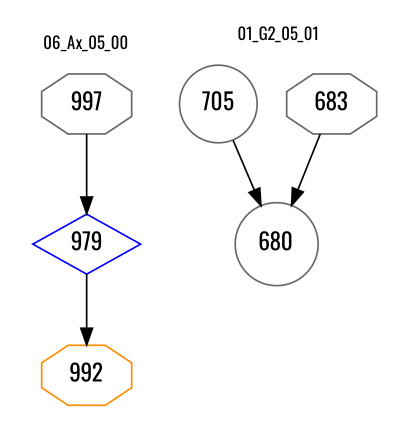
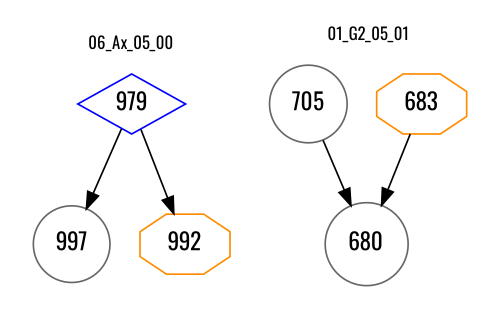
(87, 104) -> (72, 244)
(332, 104) -> (422, 104)
(87, 165) -> (107, 161)
